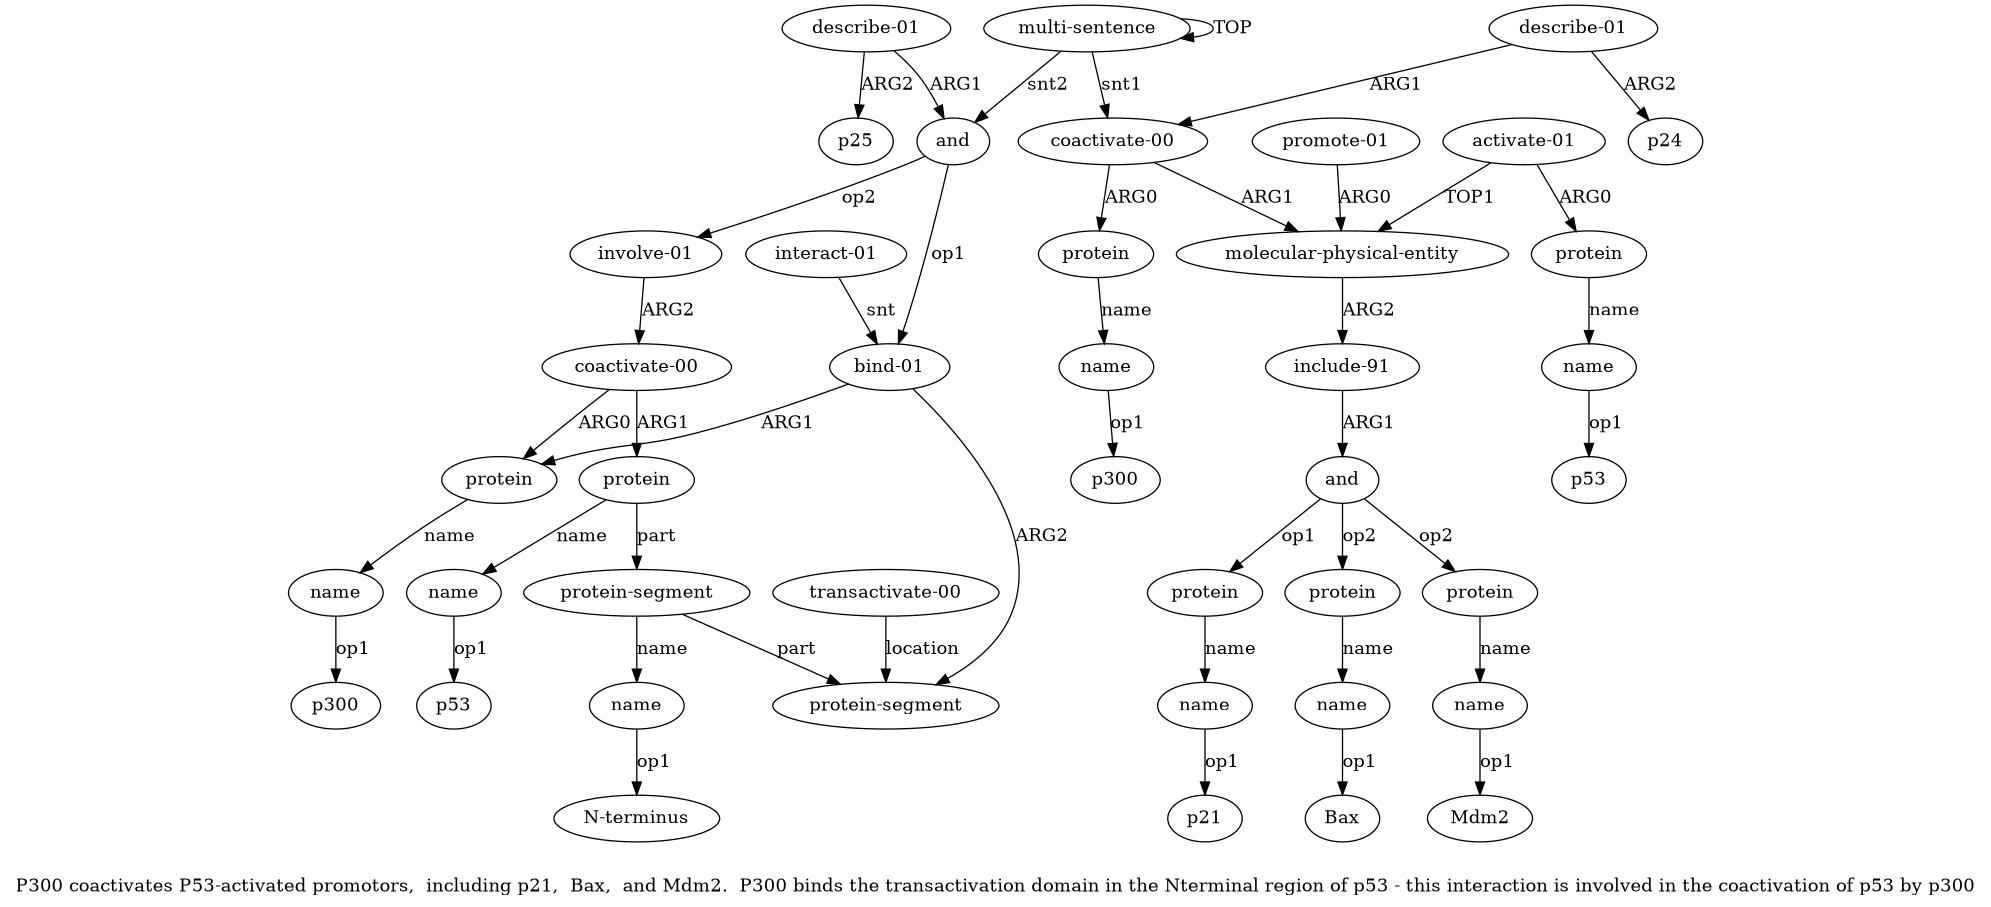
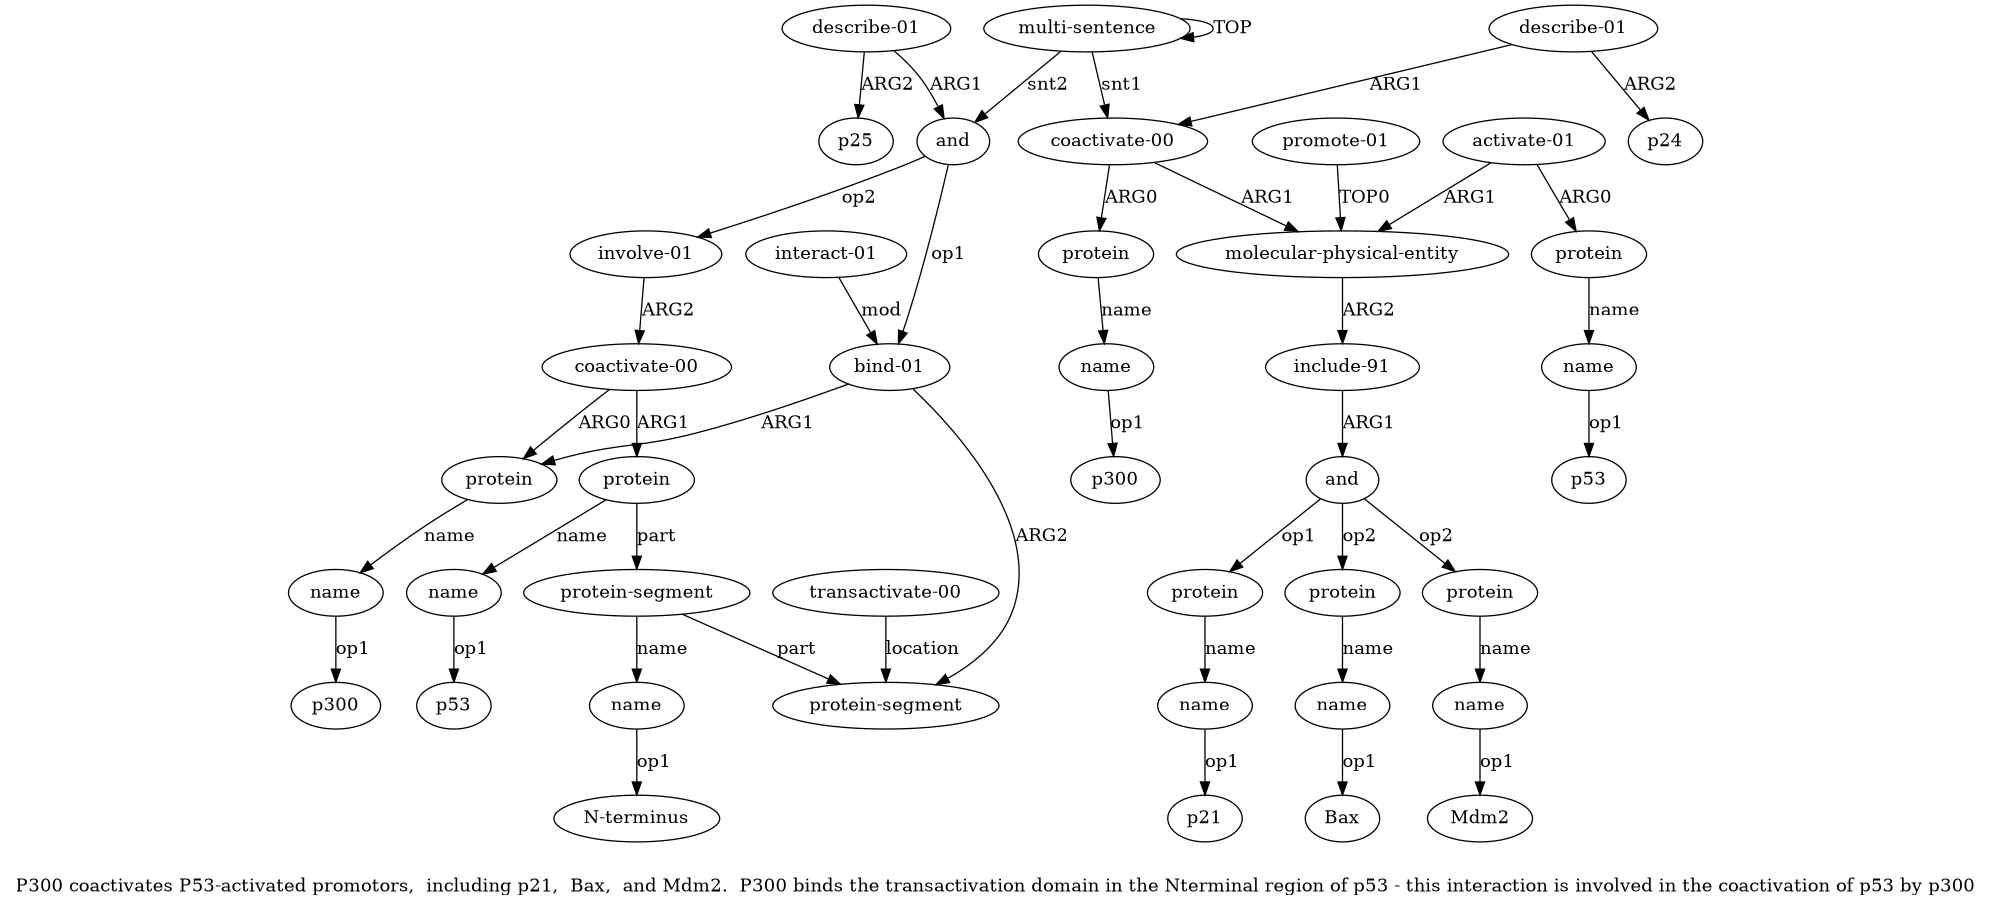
(1365, 198) -> (1365, 198)
(1470, 198) -> (1470, 198)
(881, 311) -> (881, 311)
